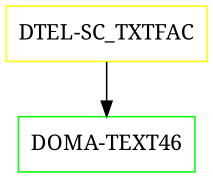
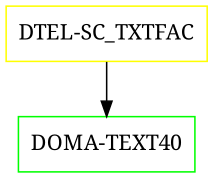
(107, 144) -> (107, 144)
